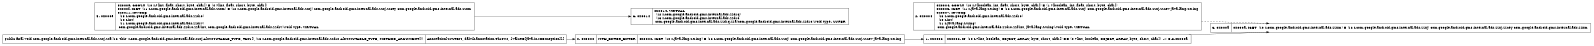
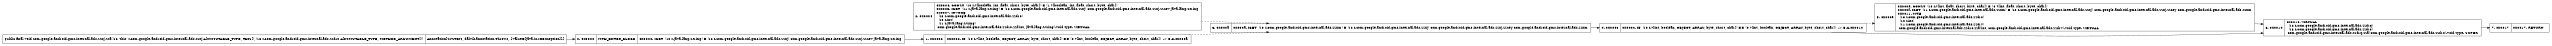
(133, 13) -> (1911, 14)
none -> (1733, 28)
none -> (2519, 28)
(1228, 34) -> (1228, 34)
(617, 39) -> (617, 39)
